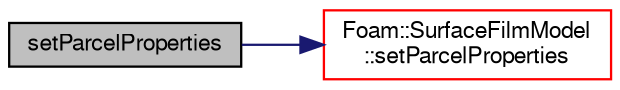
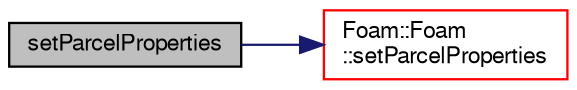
(467, 45) -> (446, 45)
